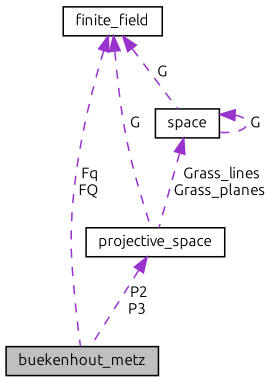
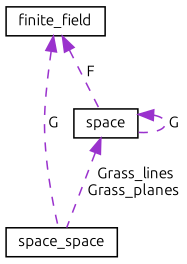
(162, 72) -> (89, 72)
(155, 242) -> (62, 242)
(82, 361) -> none
